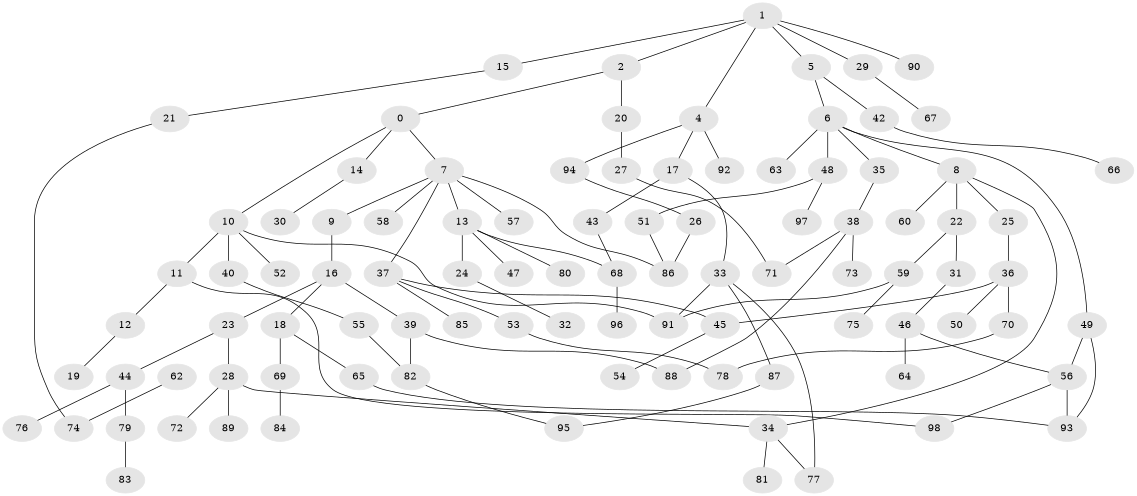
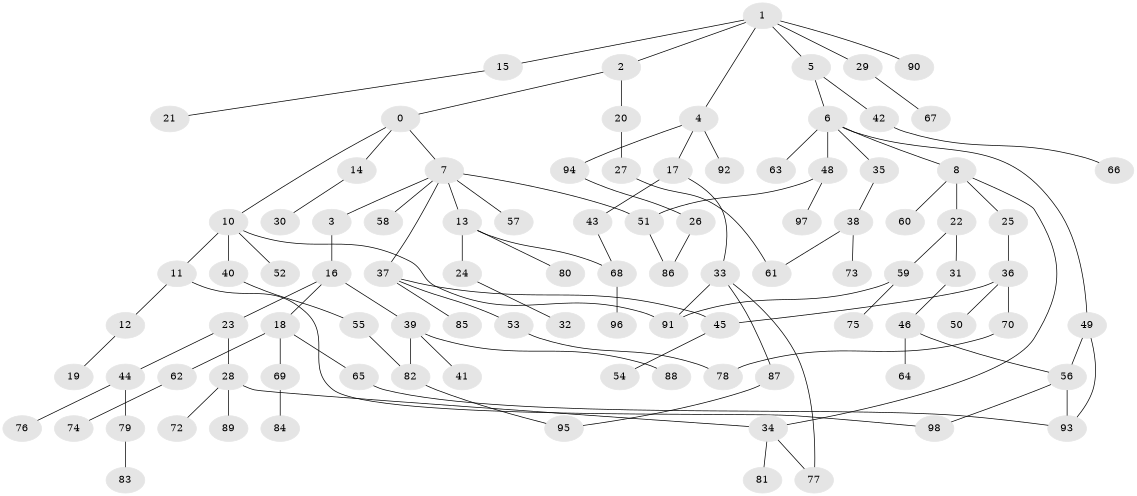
(332, 222) -> (332, 222)
(556, 225) -> (547, 190)
(34, 241) -> none
(514, 274) -> none
(772, 274) -> (772, 274)
(776, 313) -> none
none -> (234, 349)
none -> (462, 377)
